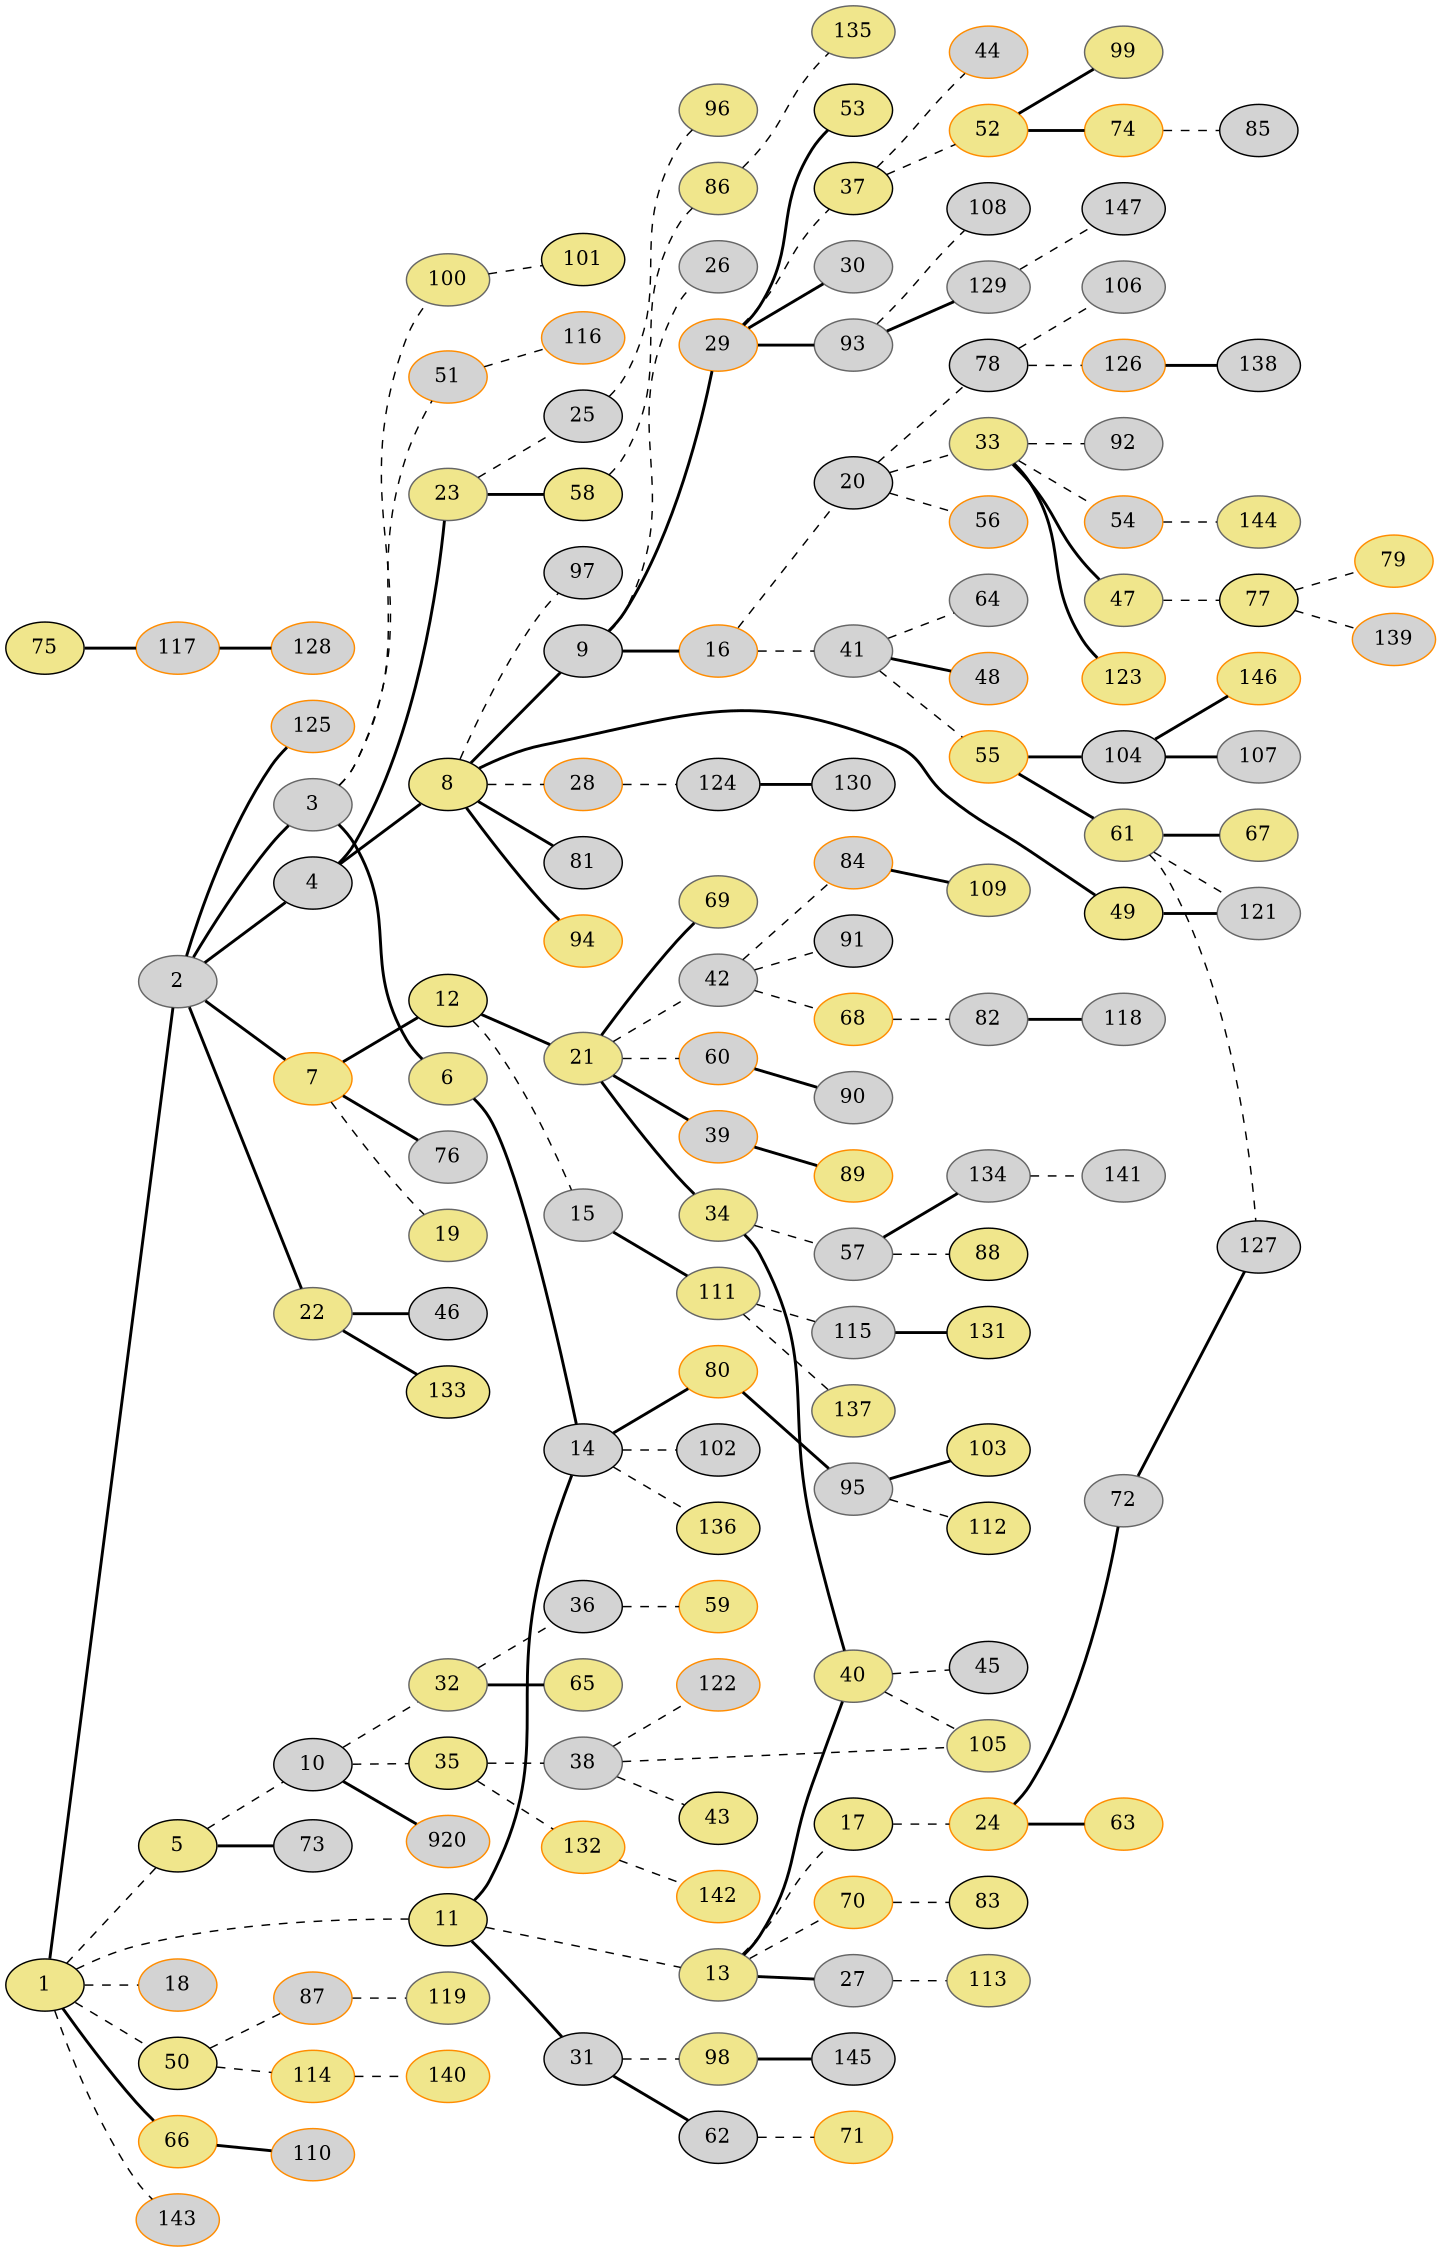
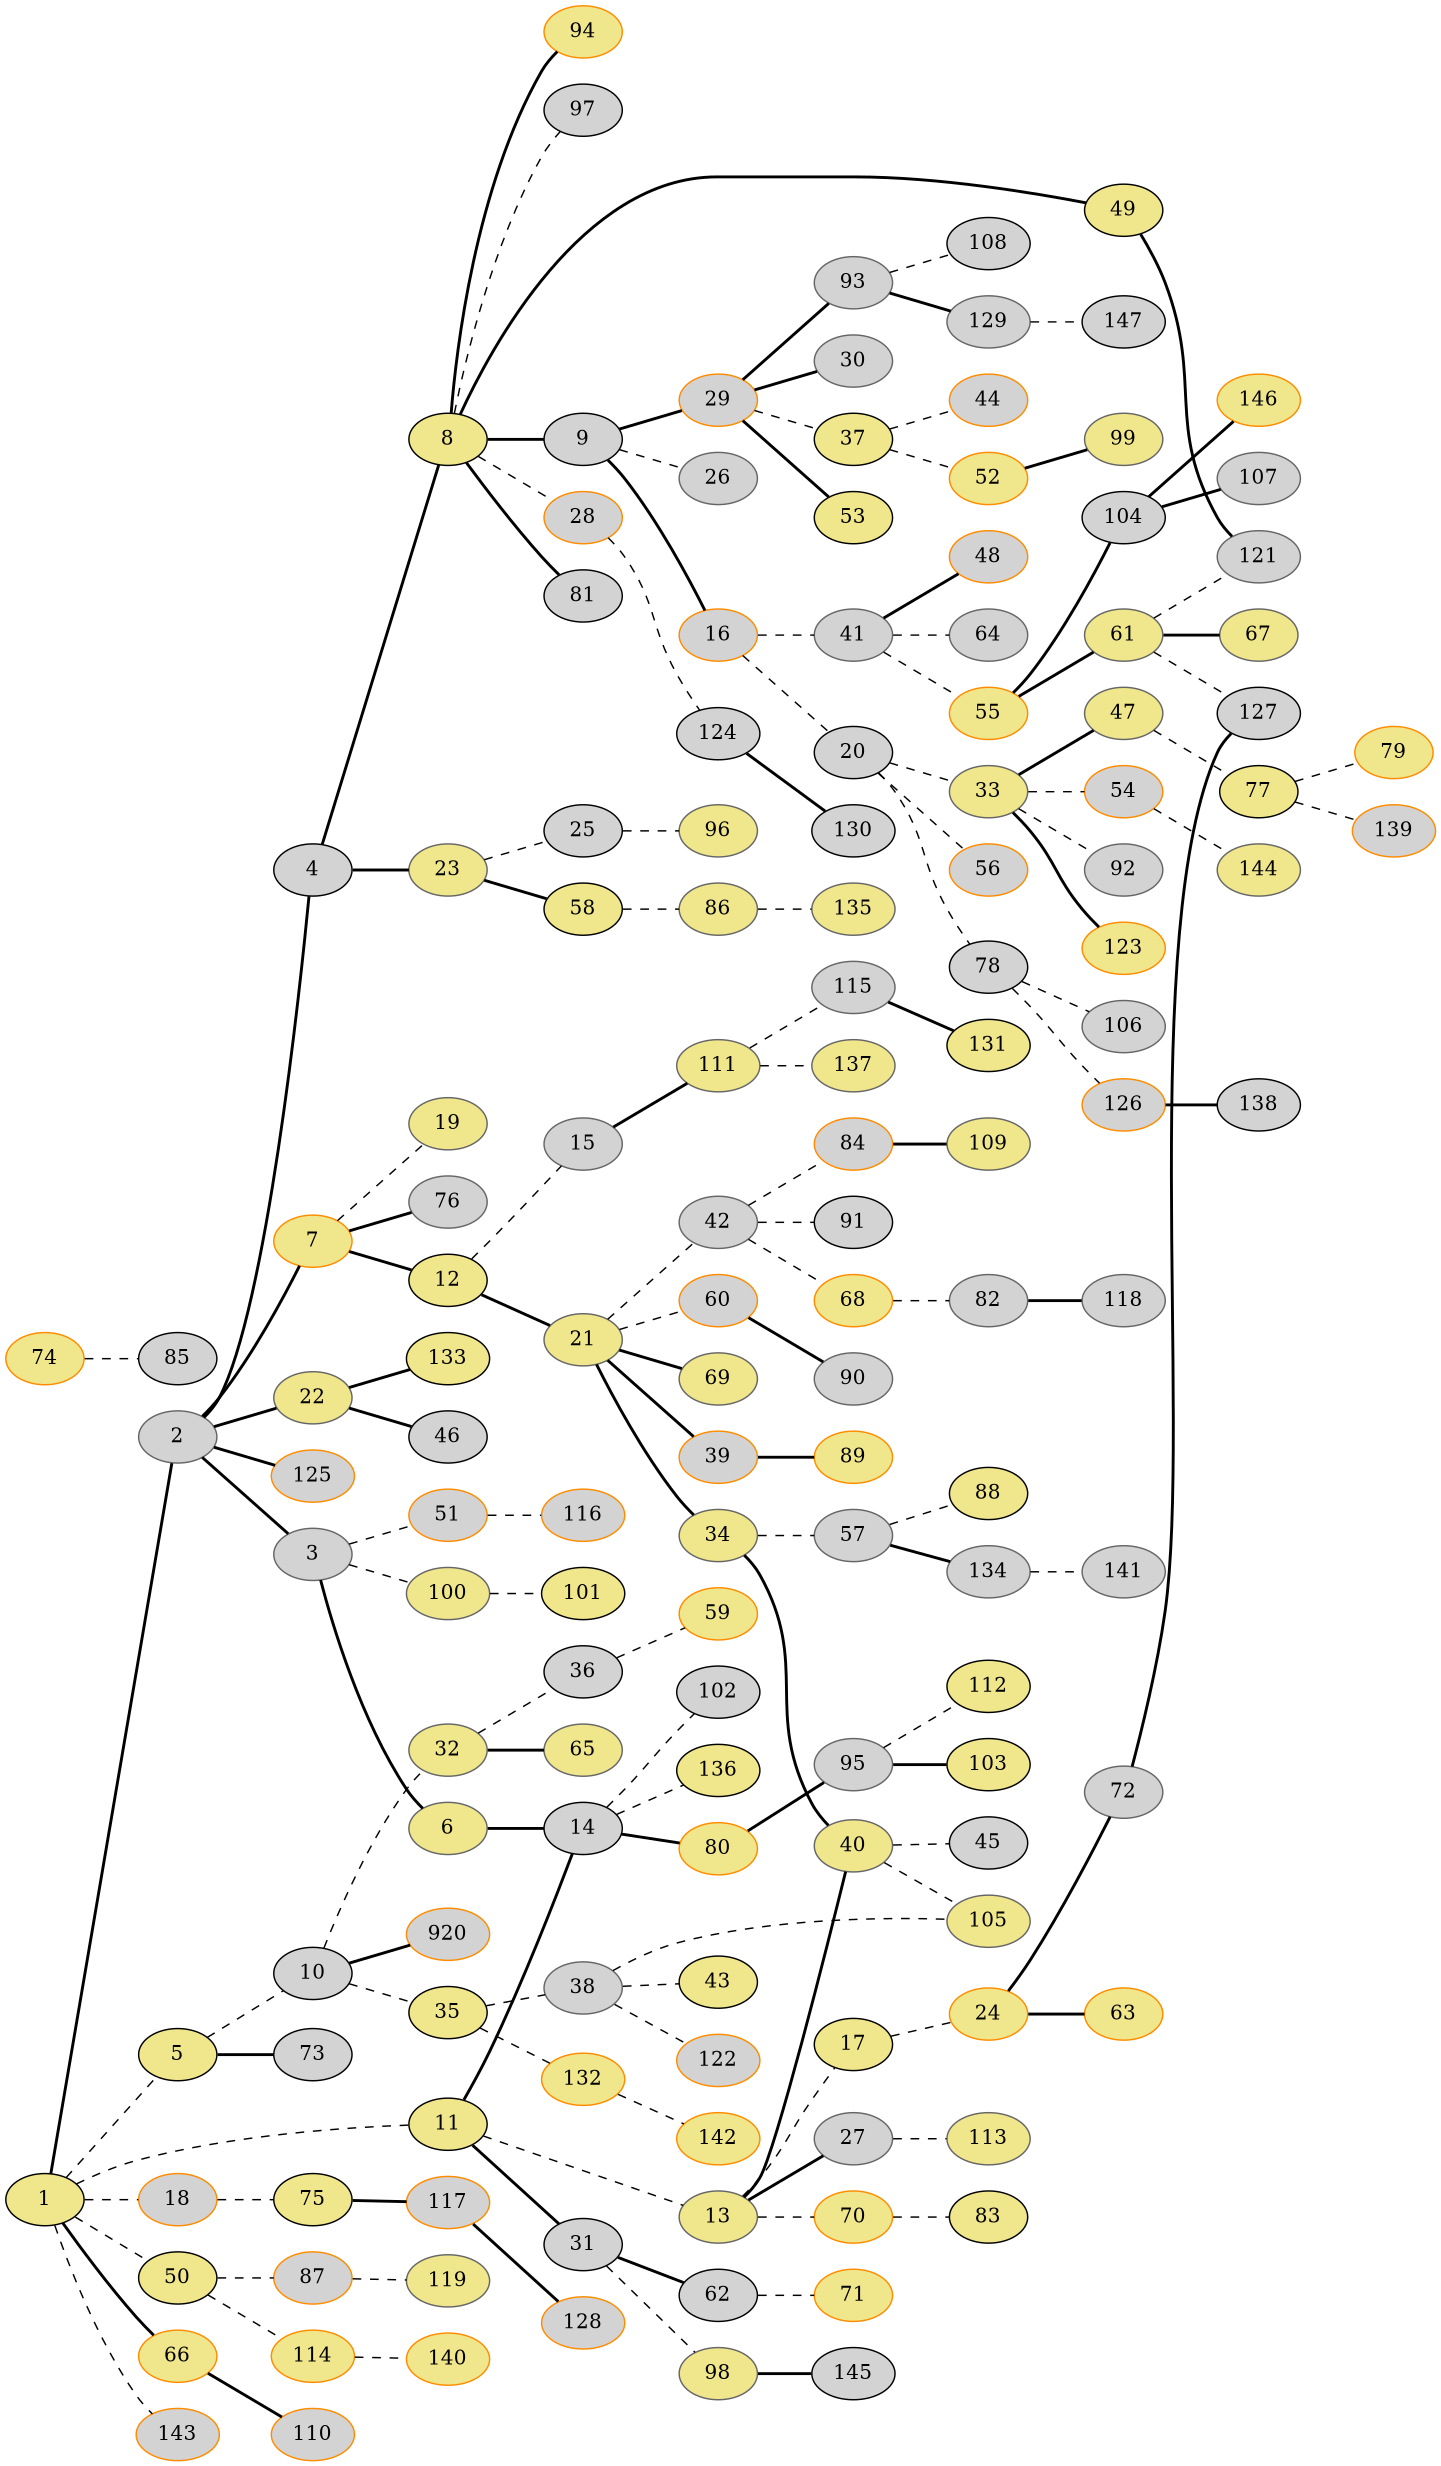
(1056, 131) -> none
none -> (246, 2200)
